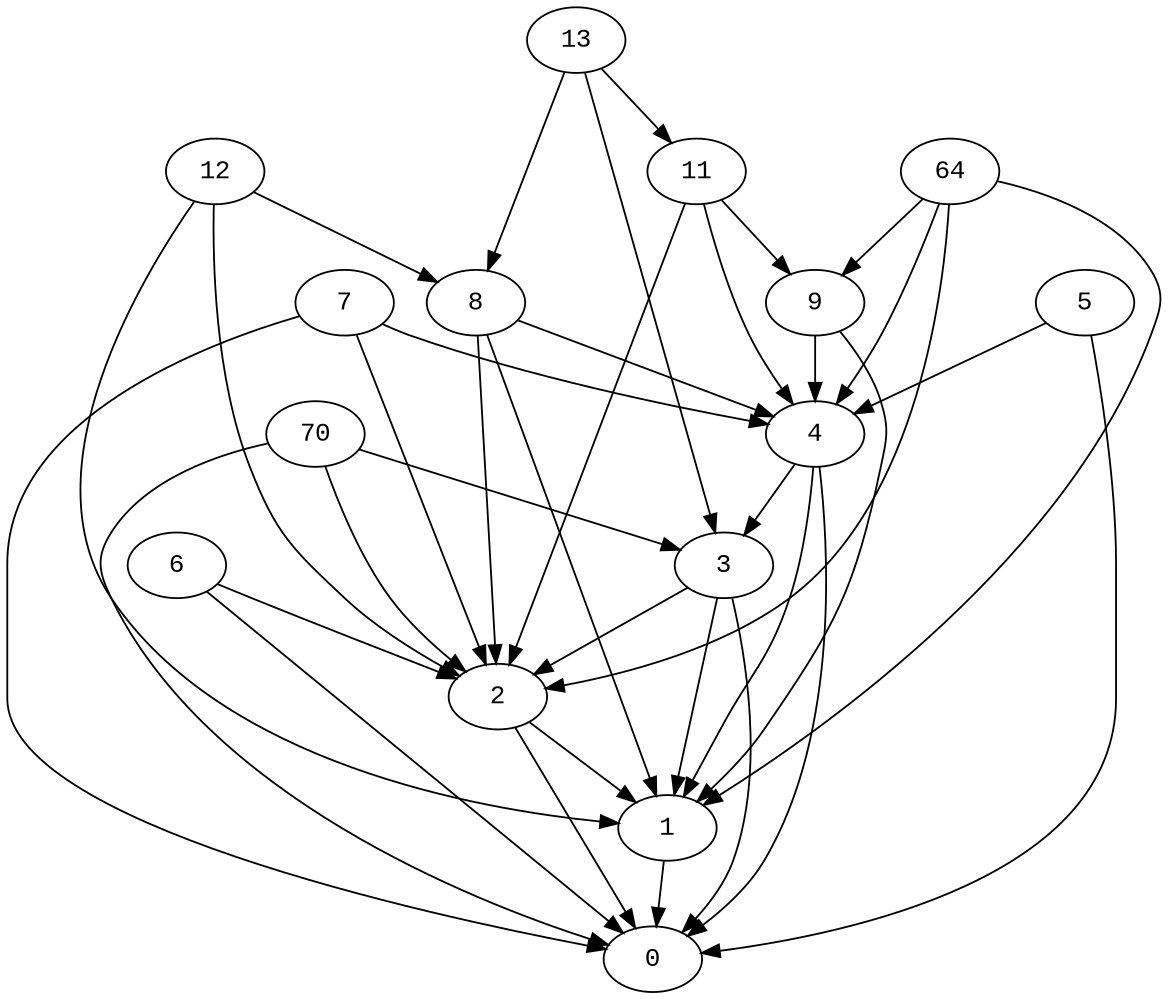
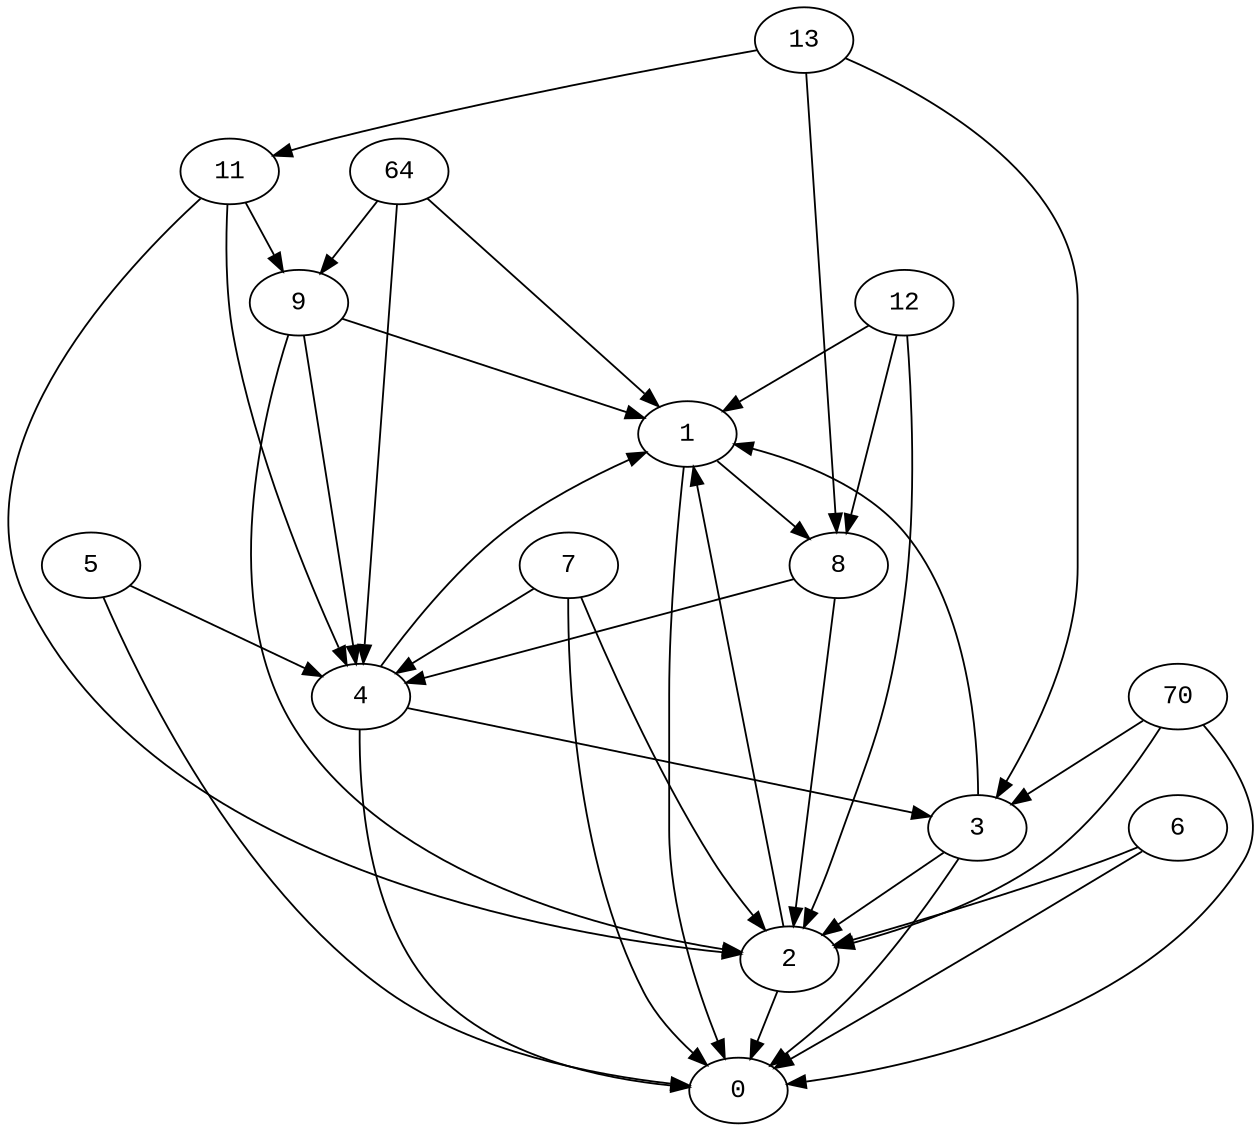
(854, 527) -> (323, 764)
(568, 557) -> (756, 494)
